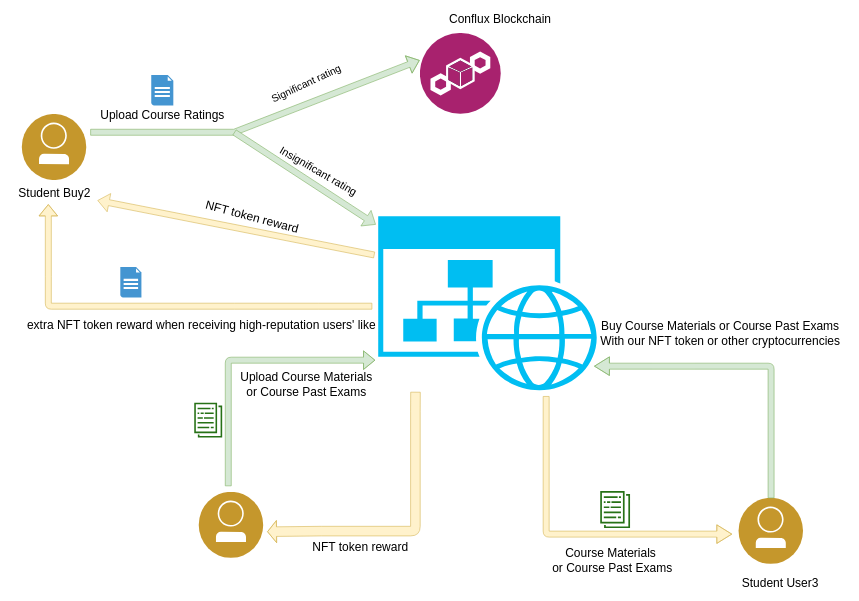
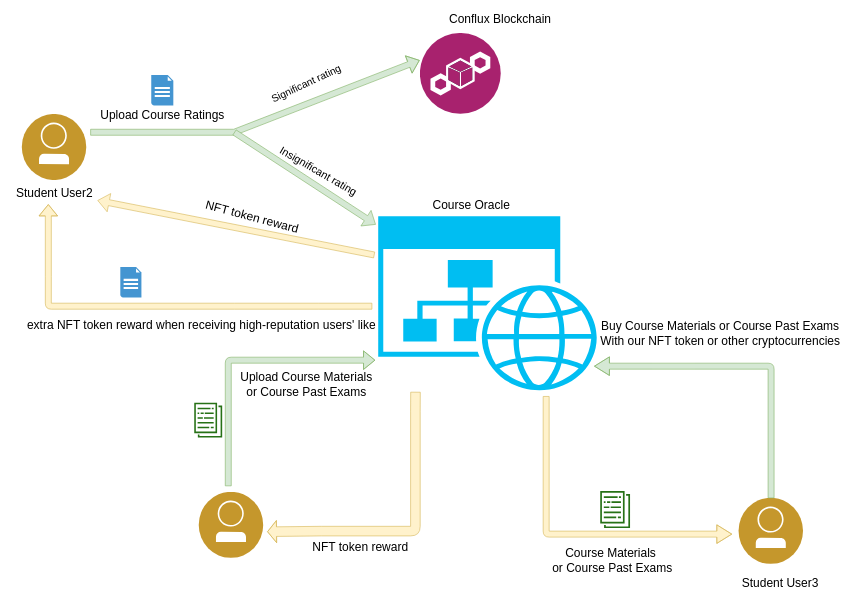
(55, 192) -> (55, 192)
none -> (471, 204)
